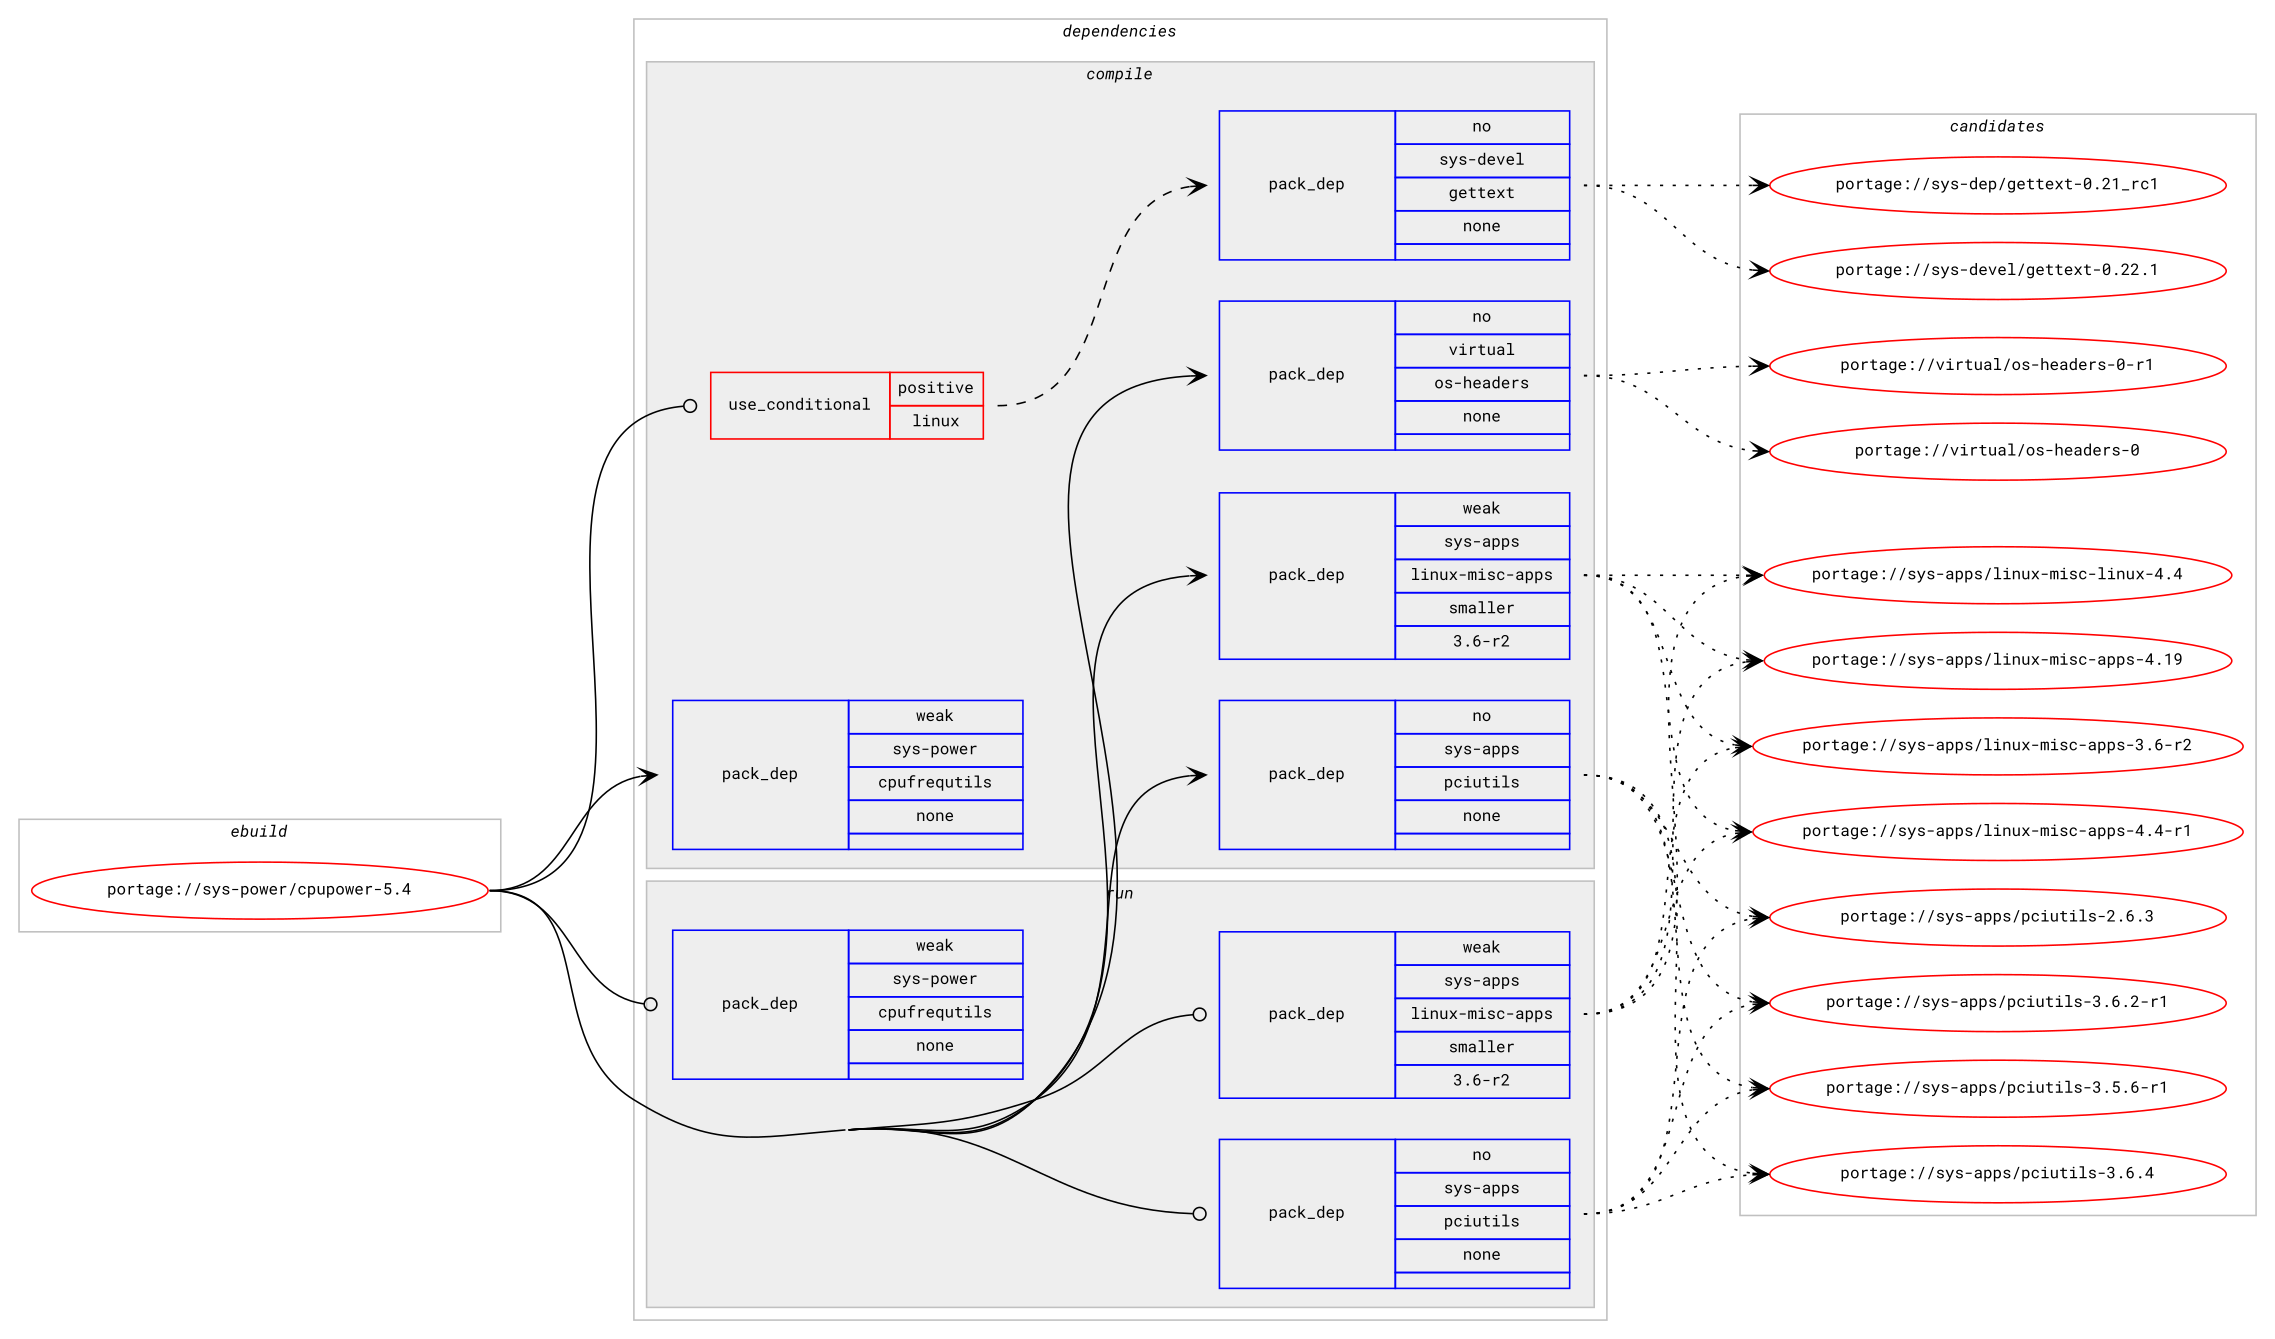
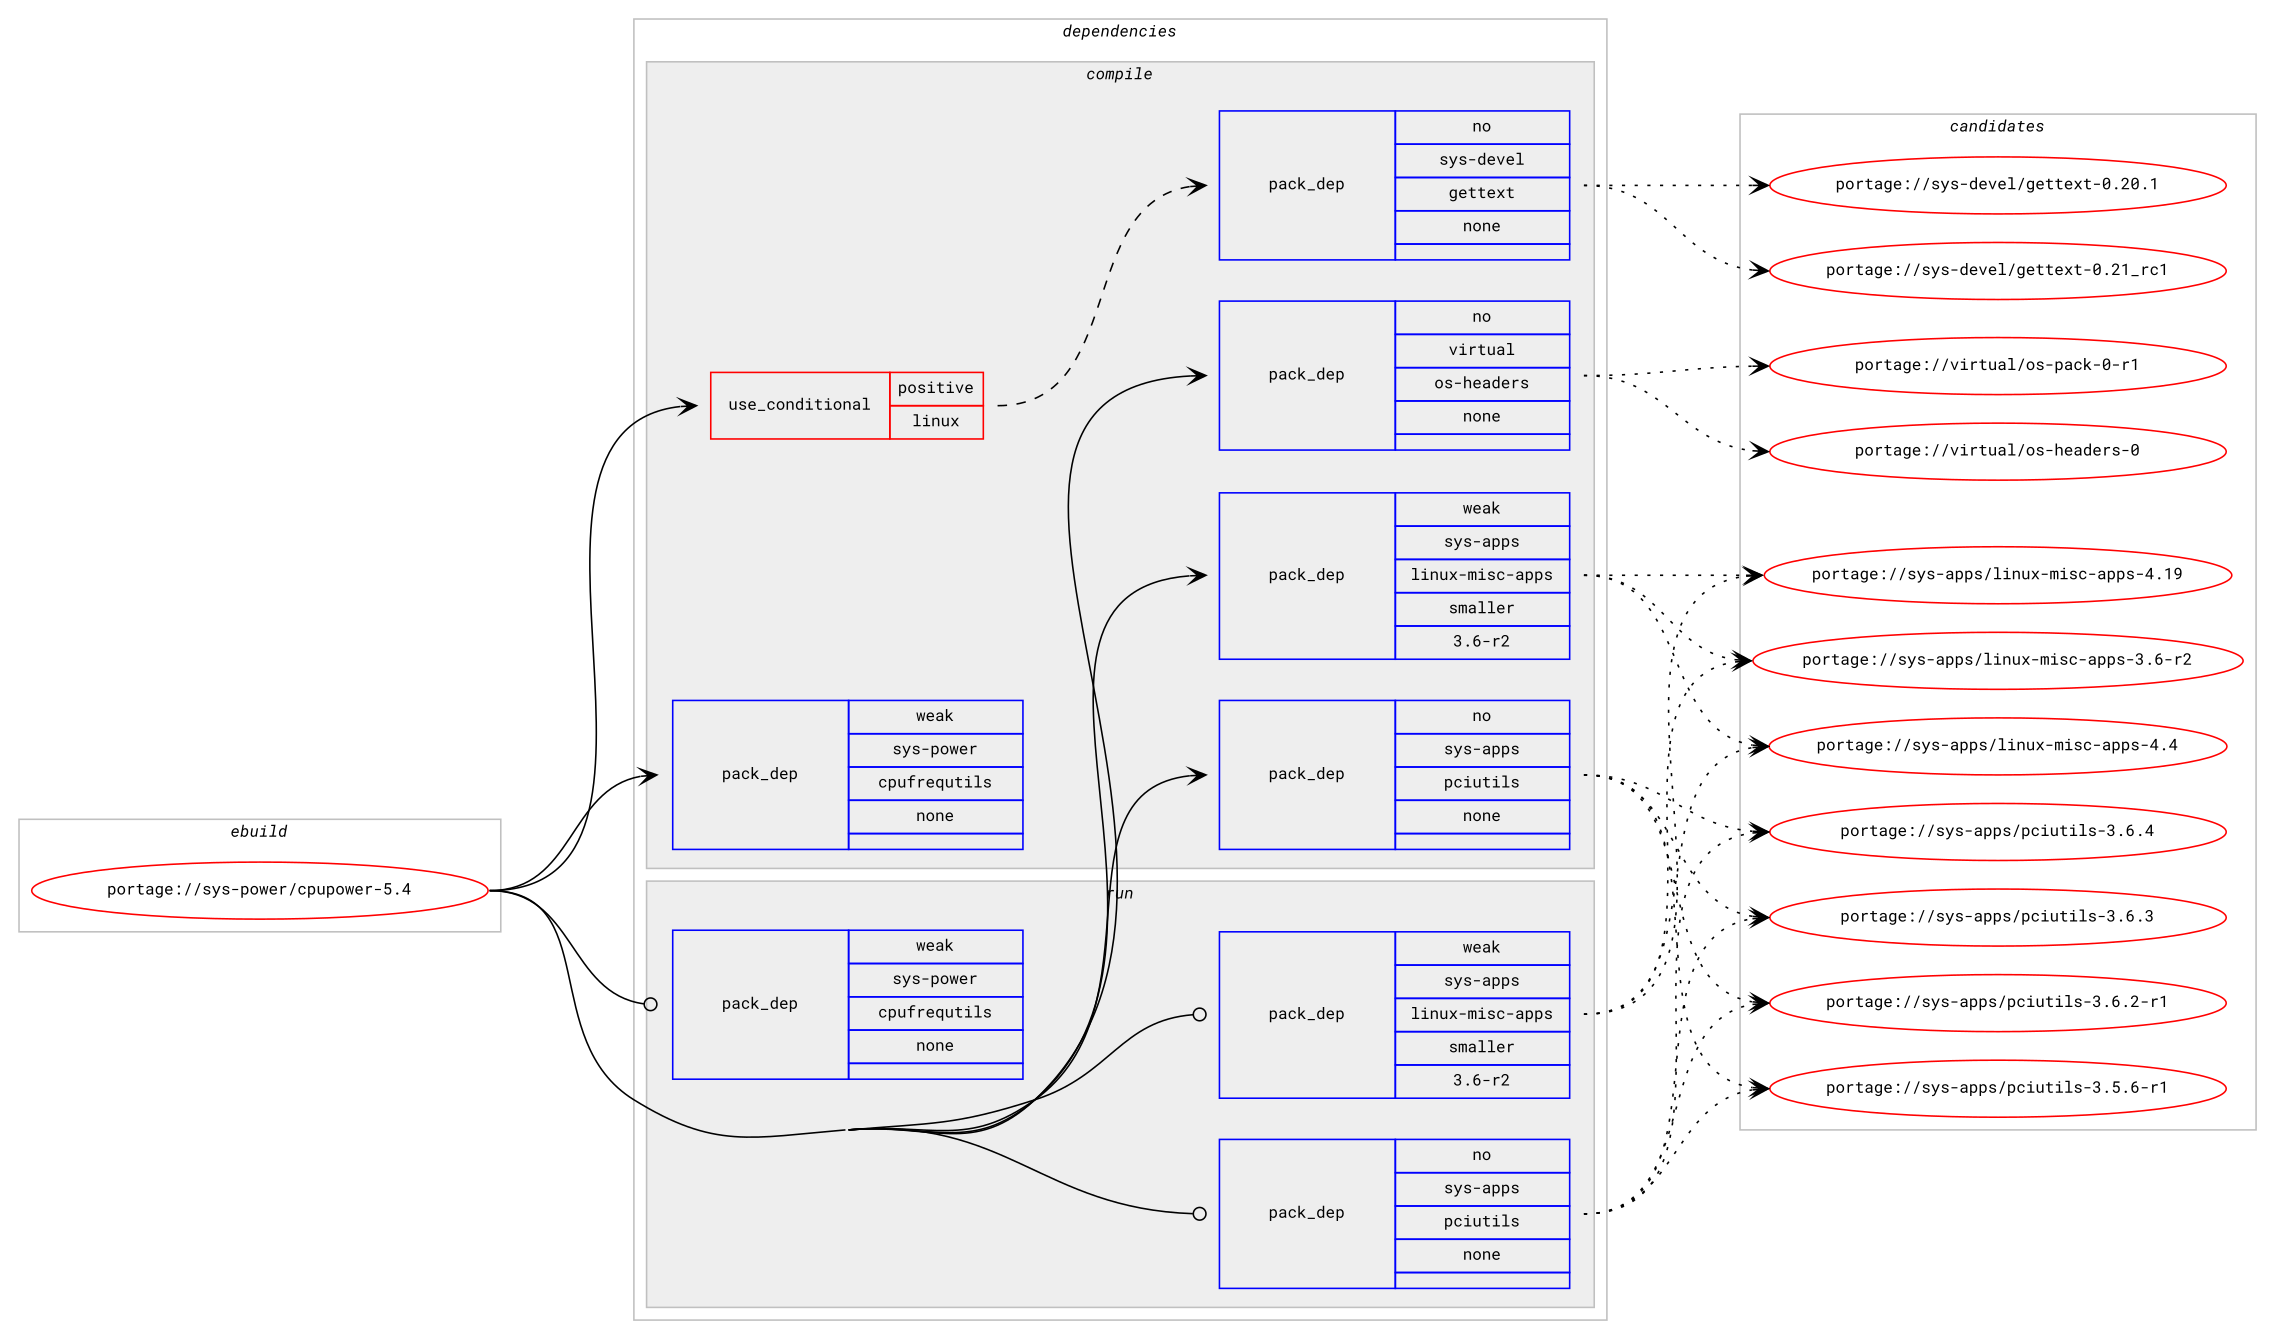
(1998, 185) -> (1998, 271)
(1998, 271) -> (1998, 185)
(1998, 366) -> (1998, 366)
(1998, 575) -> (1998, 746)
(593, 655) -> (594, 656)
(1998, 832) -> none
(1998, 918) -> (1998, 918)
